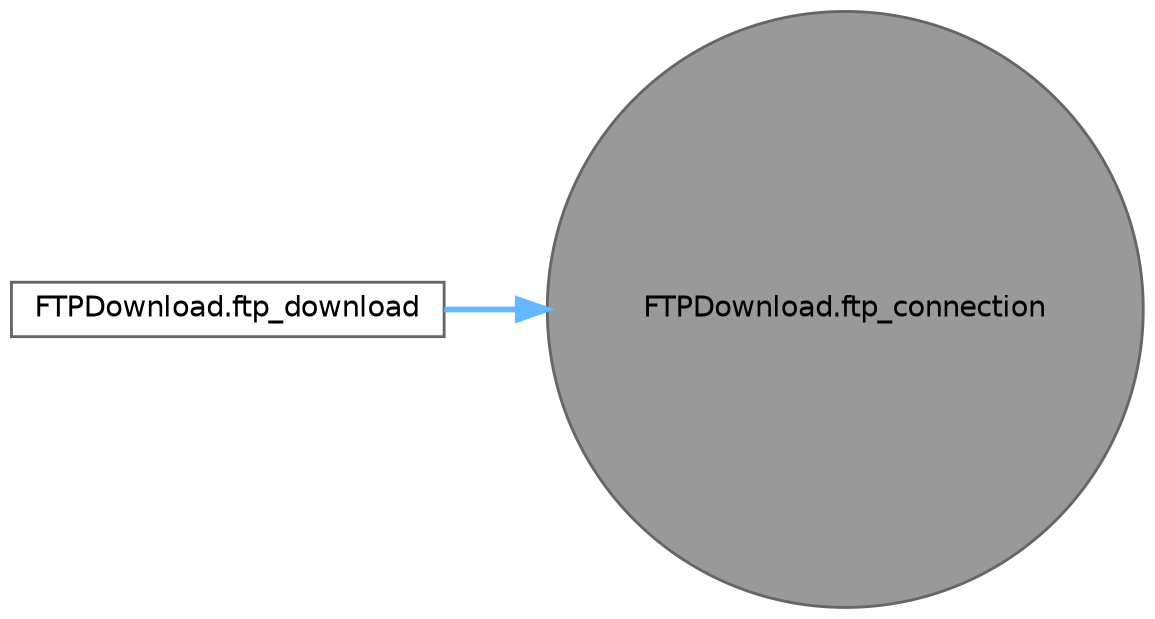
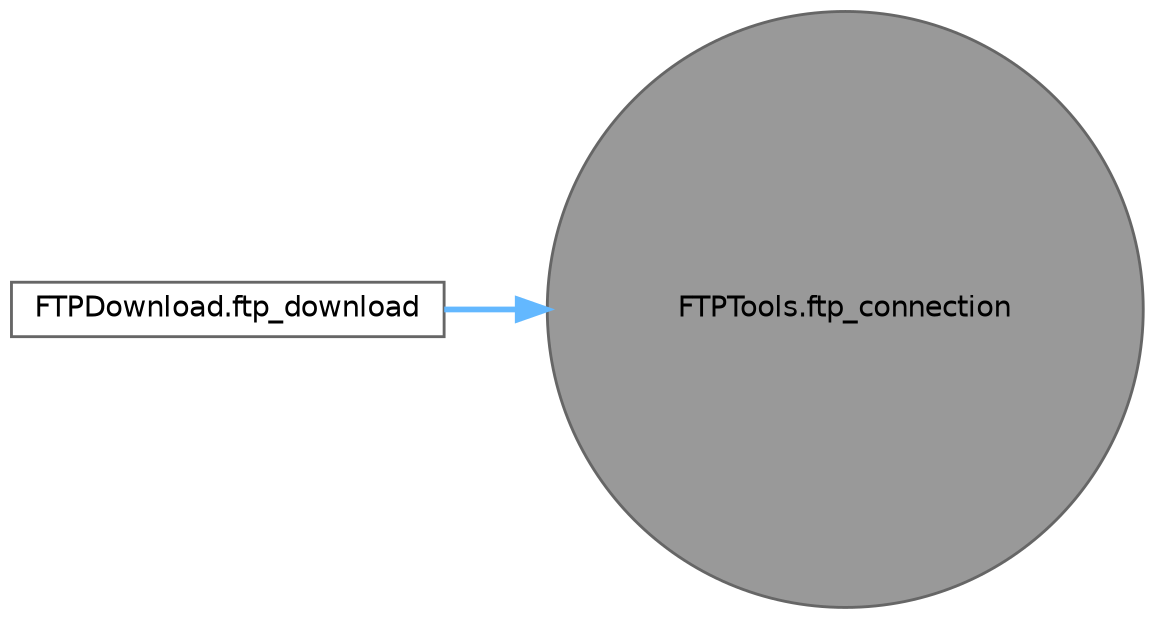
(845, 309) -> (845, 309)
